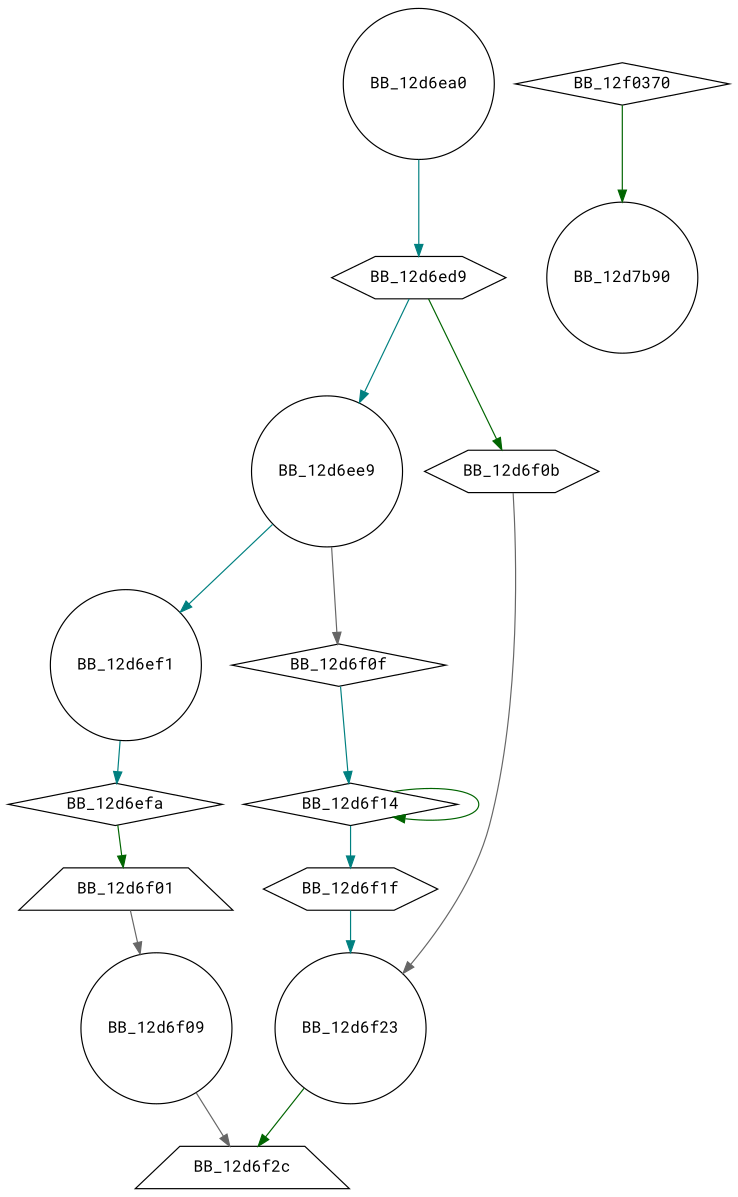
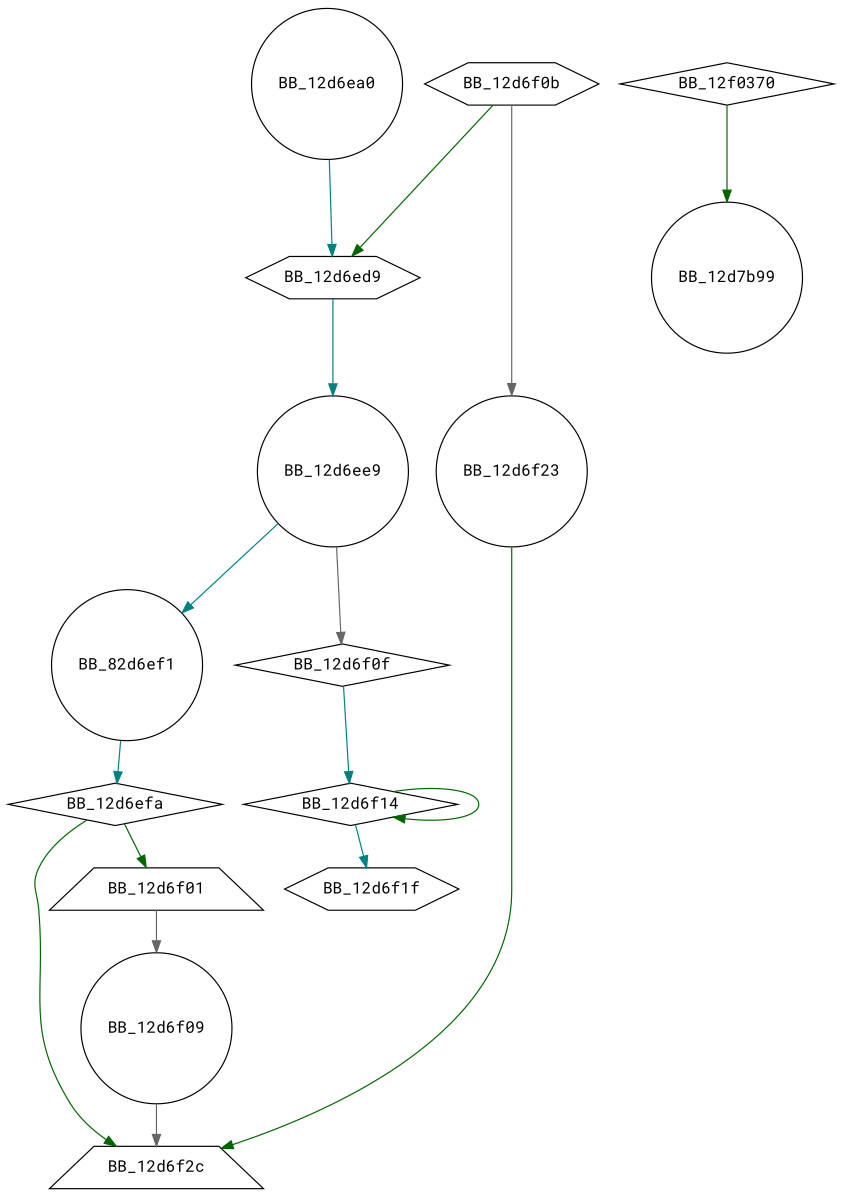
(622, 278) -> (727, 278)
(463, 369) -> (427, 176)
(126, 665) -> (127, 665)
(351, 926) -> none
none -> (40, 980)
